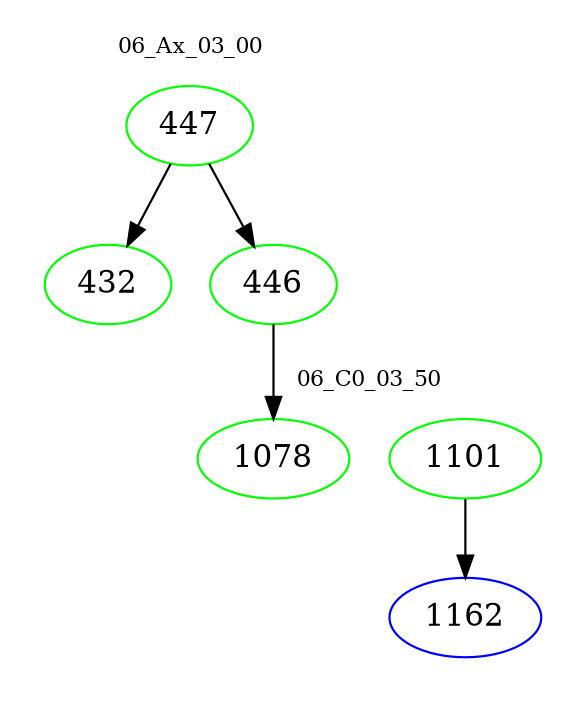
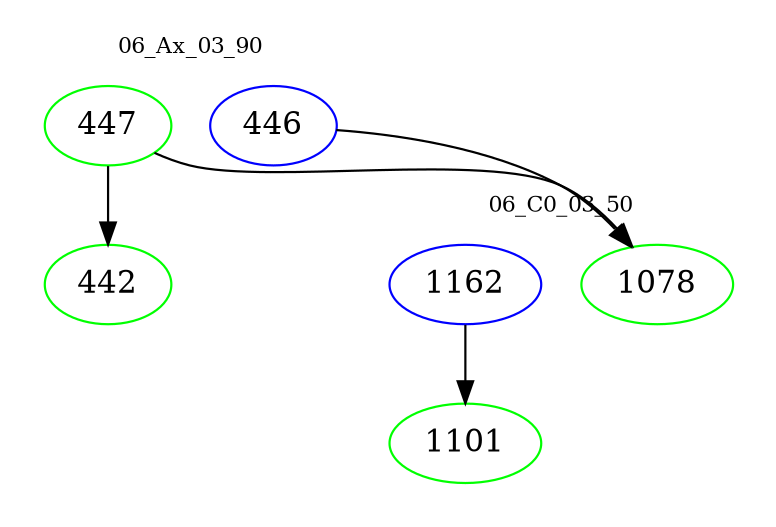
(191, 47) -> (191, 47)
(226, 195) -> (393, 170)
(108, 285) -> (108, 285)
(273, 285) -> (273, 126)
(465, 527) -> (465, 353)
